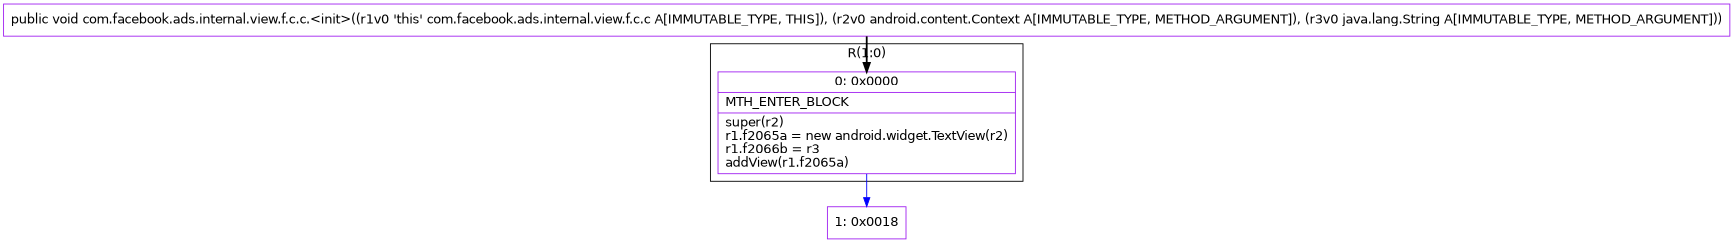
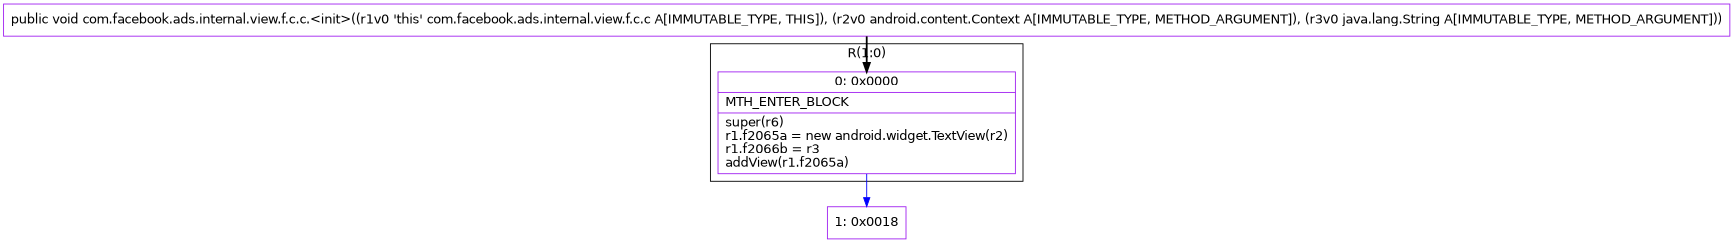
(755, 123) -> (755, 123)
